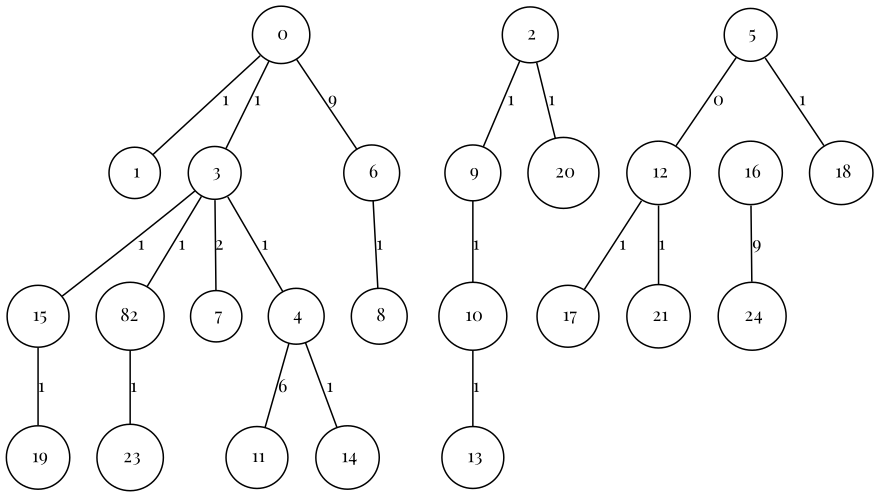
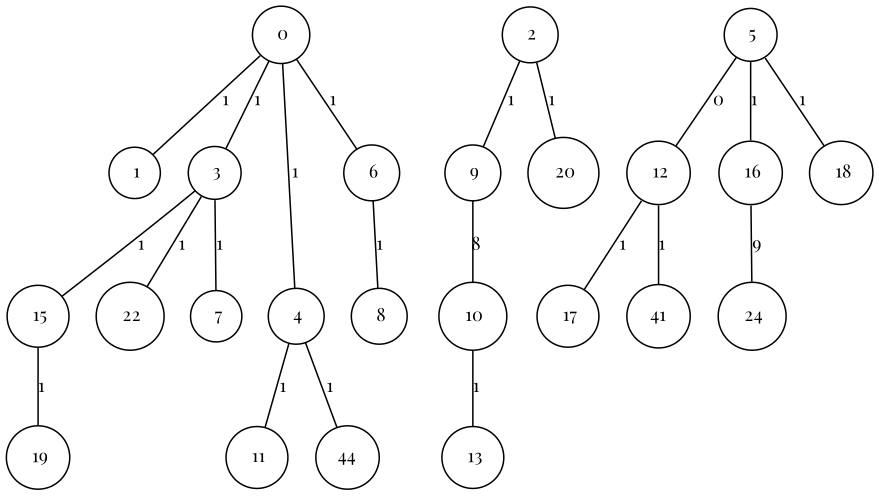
(333, 101) -> (333, 101)
none -> (751, 101)
(255, 244) -> (289, 176)
(220, 245) -> (220, 245)
(477, 245) -> (477, 245)
(130, 316) -> (130, 316)
(659, 316) -> (659, 316)
(283, 387) -> (283, 387)
(130, 457) -> none
(348, 457) -> (348, 457)
